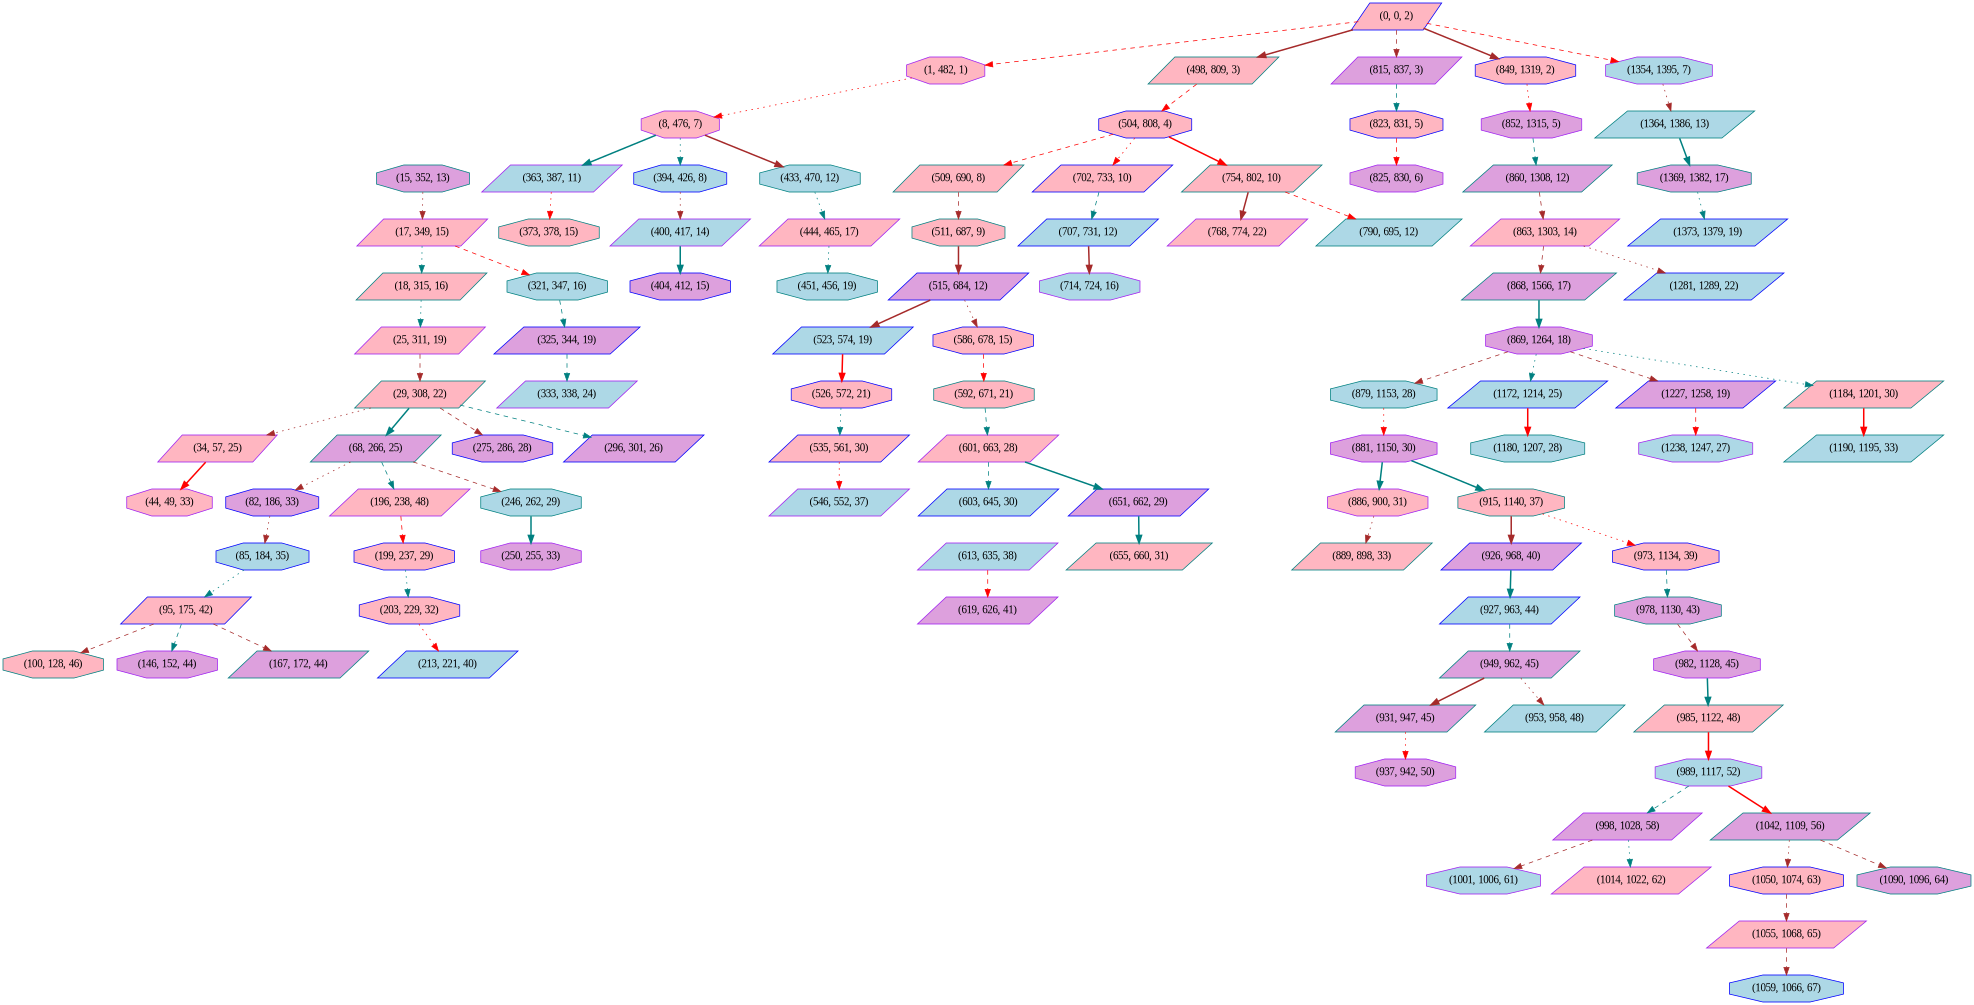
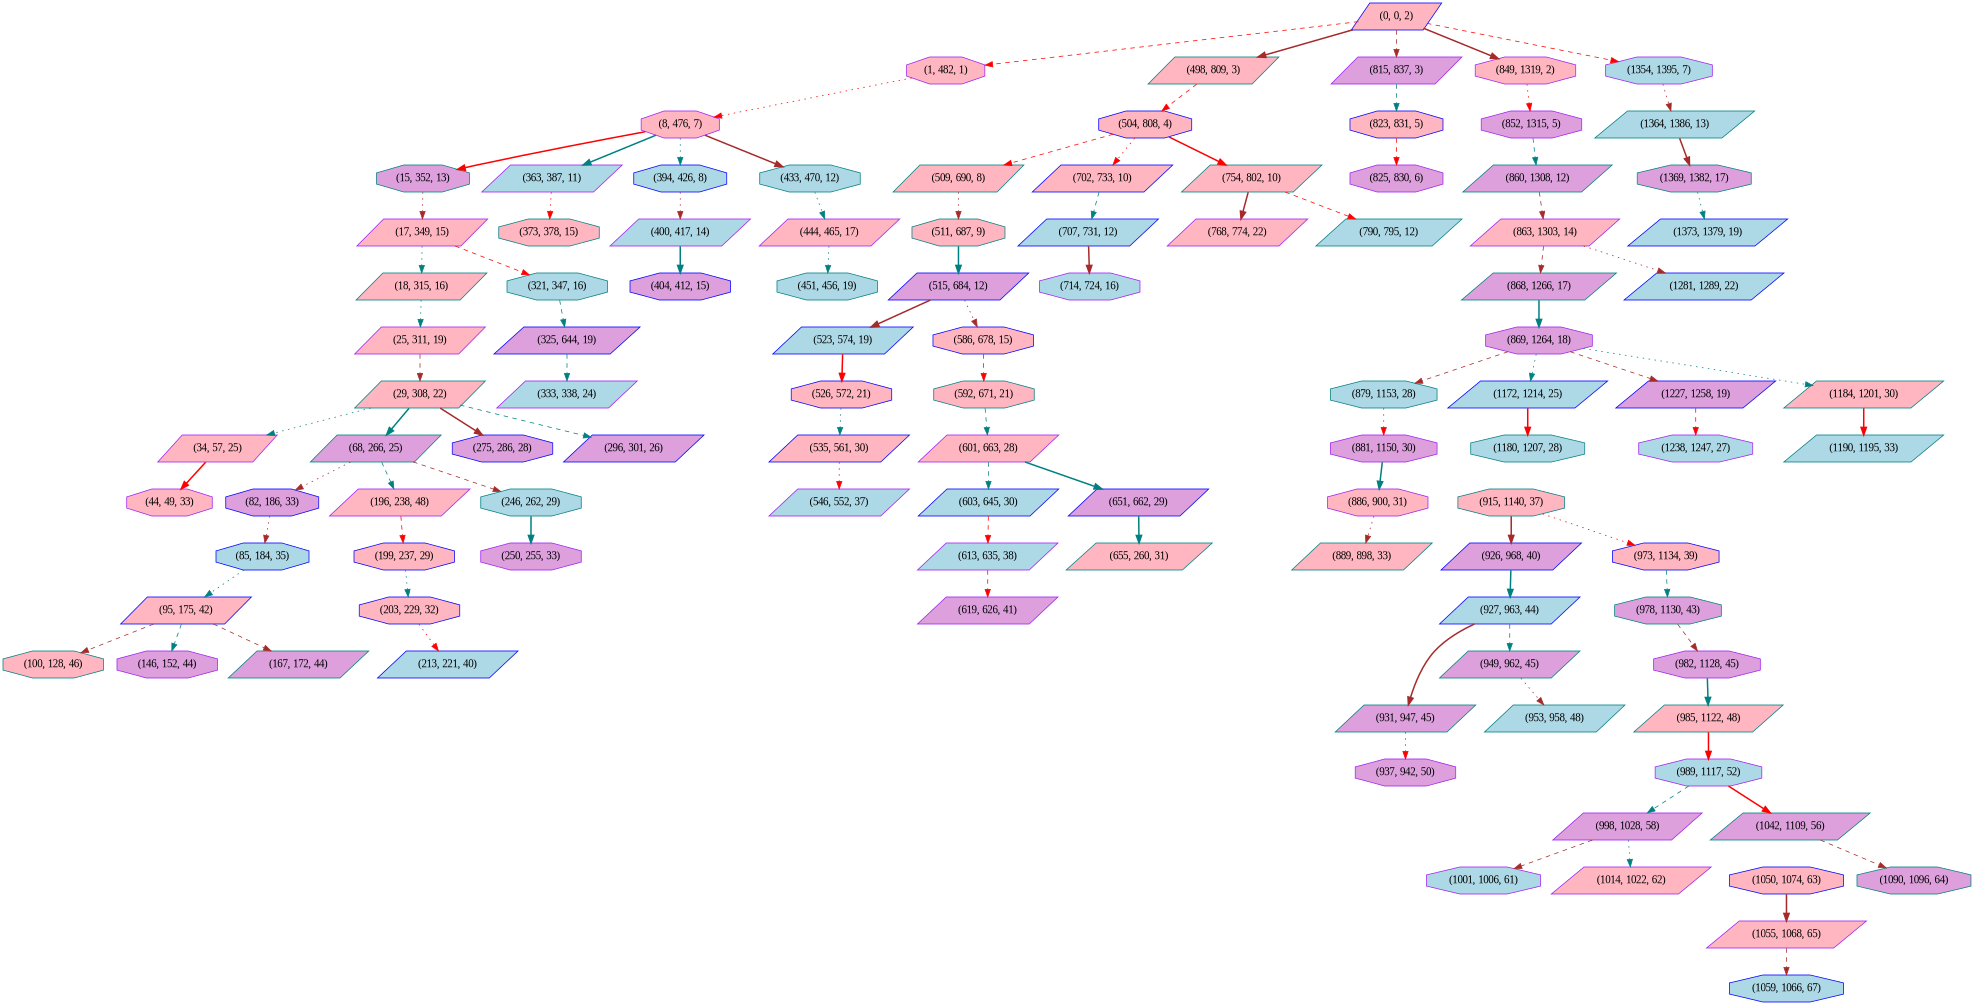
(1526, 70) -> (1526, 70)
(1683, 148) -> (1683, 148)
none -> (555, 149)
(958, 202) -> (958, 202)
(1389, 232) -> (1389, 232)
(958, 256) -> (958, 256)
(1539, 286) -> (1539, 286)
(567, 340) -> (567, 340)
(458, 419) -> (458, 419)
(323, 421) -> (323, 421)
(1444, 474) -> none
none -> (988, 526)
(1139, 556) -> (1139, 556)
(1461, 690) -> (1433, 653)
(1789, 850) -> none
(1786, 904) -> (1786, 904)
